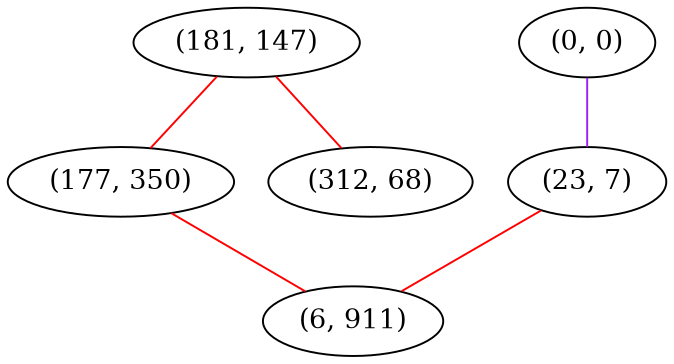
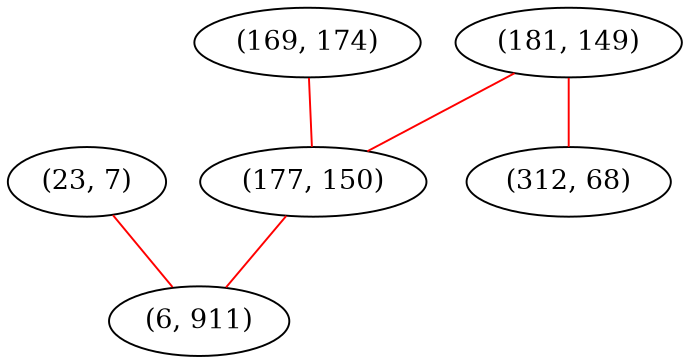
(247, 43) -> (569, 43)
none -> (308, 43)
(587, 43) -> none
(121, 182) -> (313, 182)
